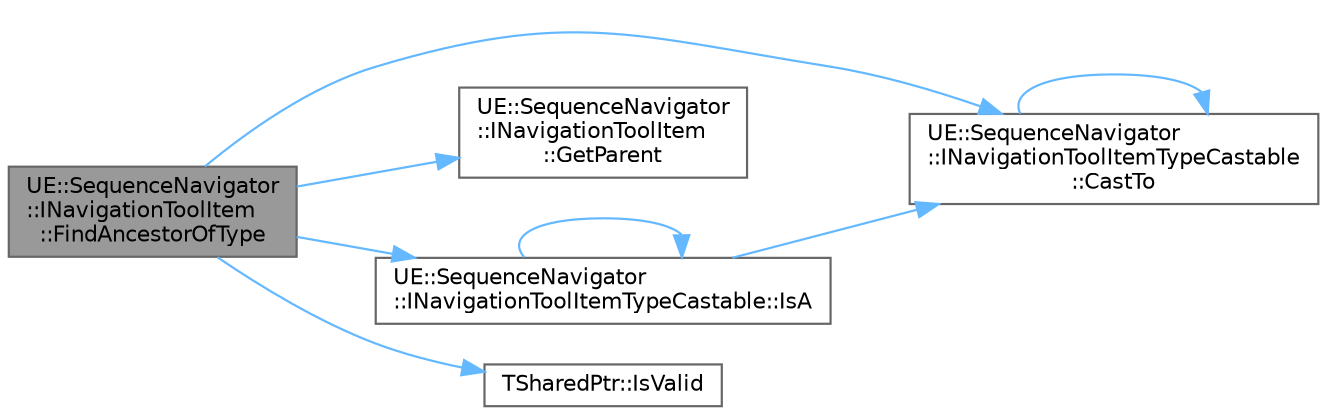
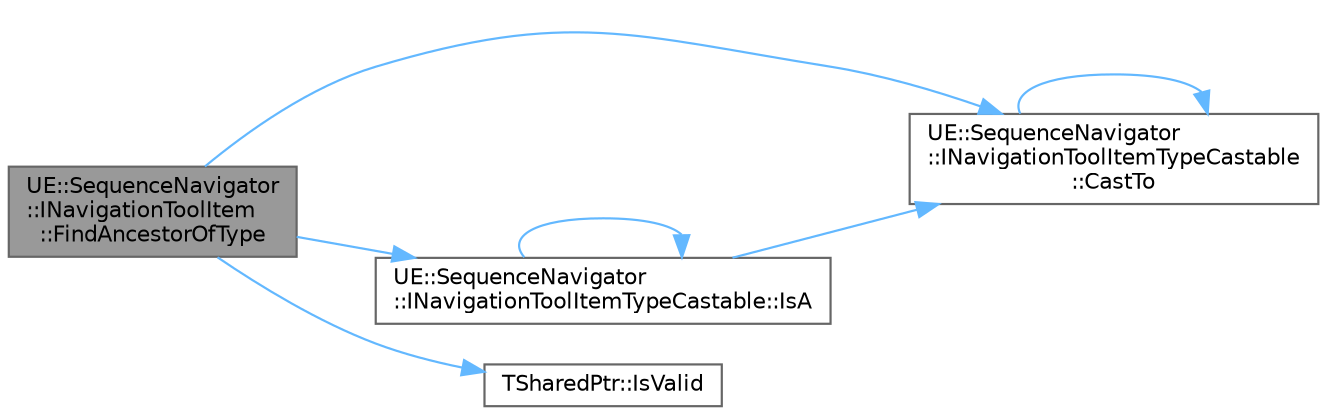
(603, 133) -> none
